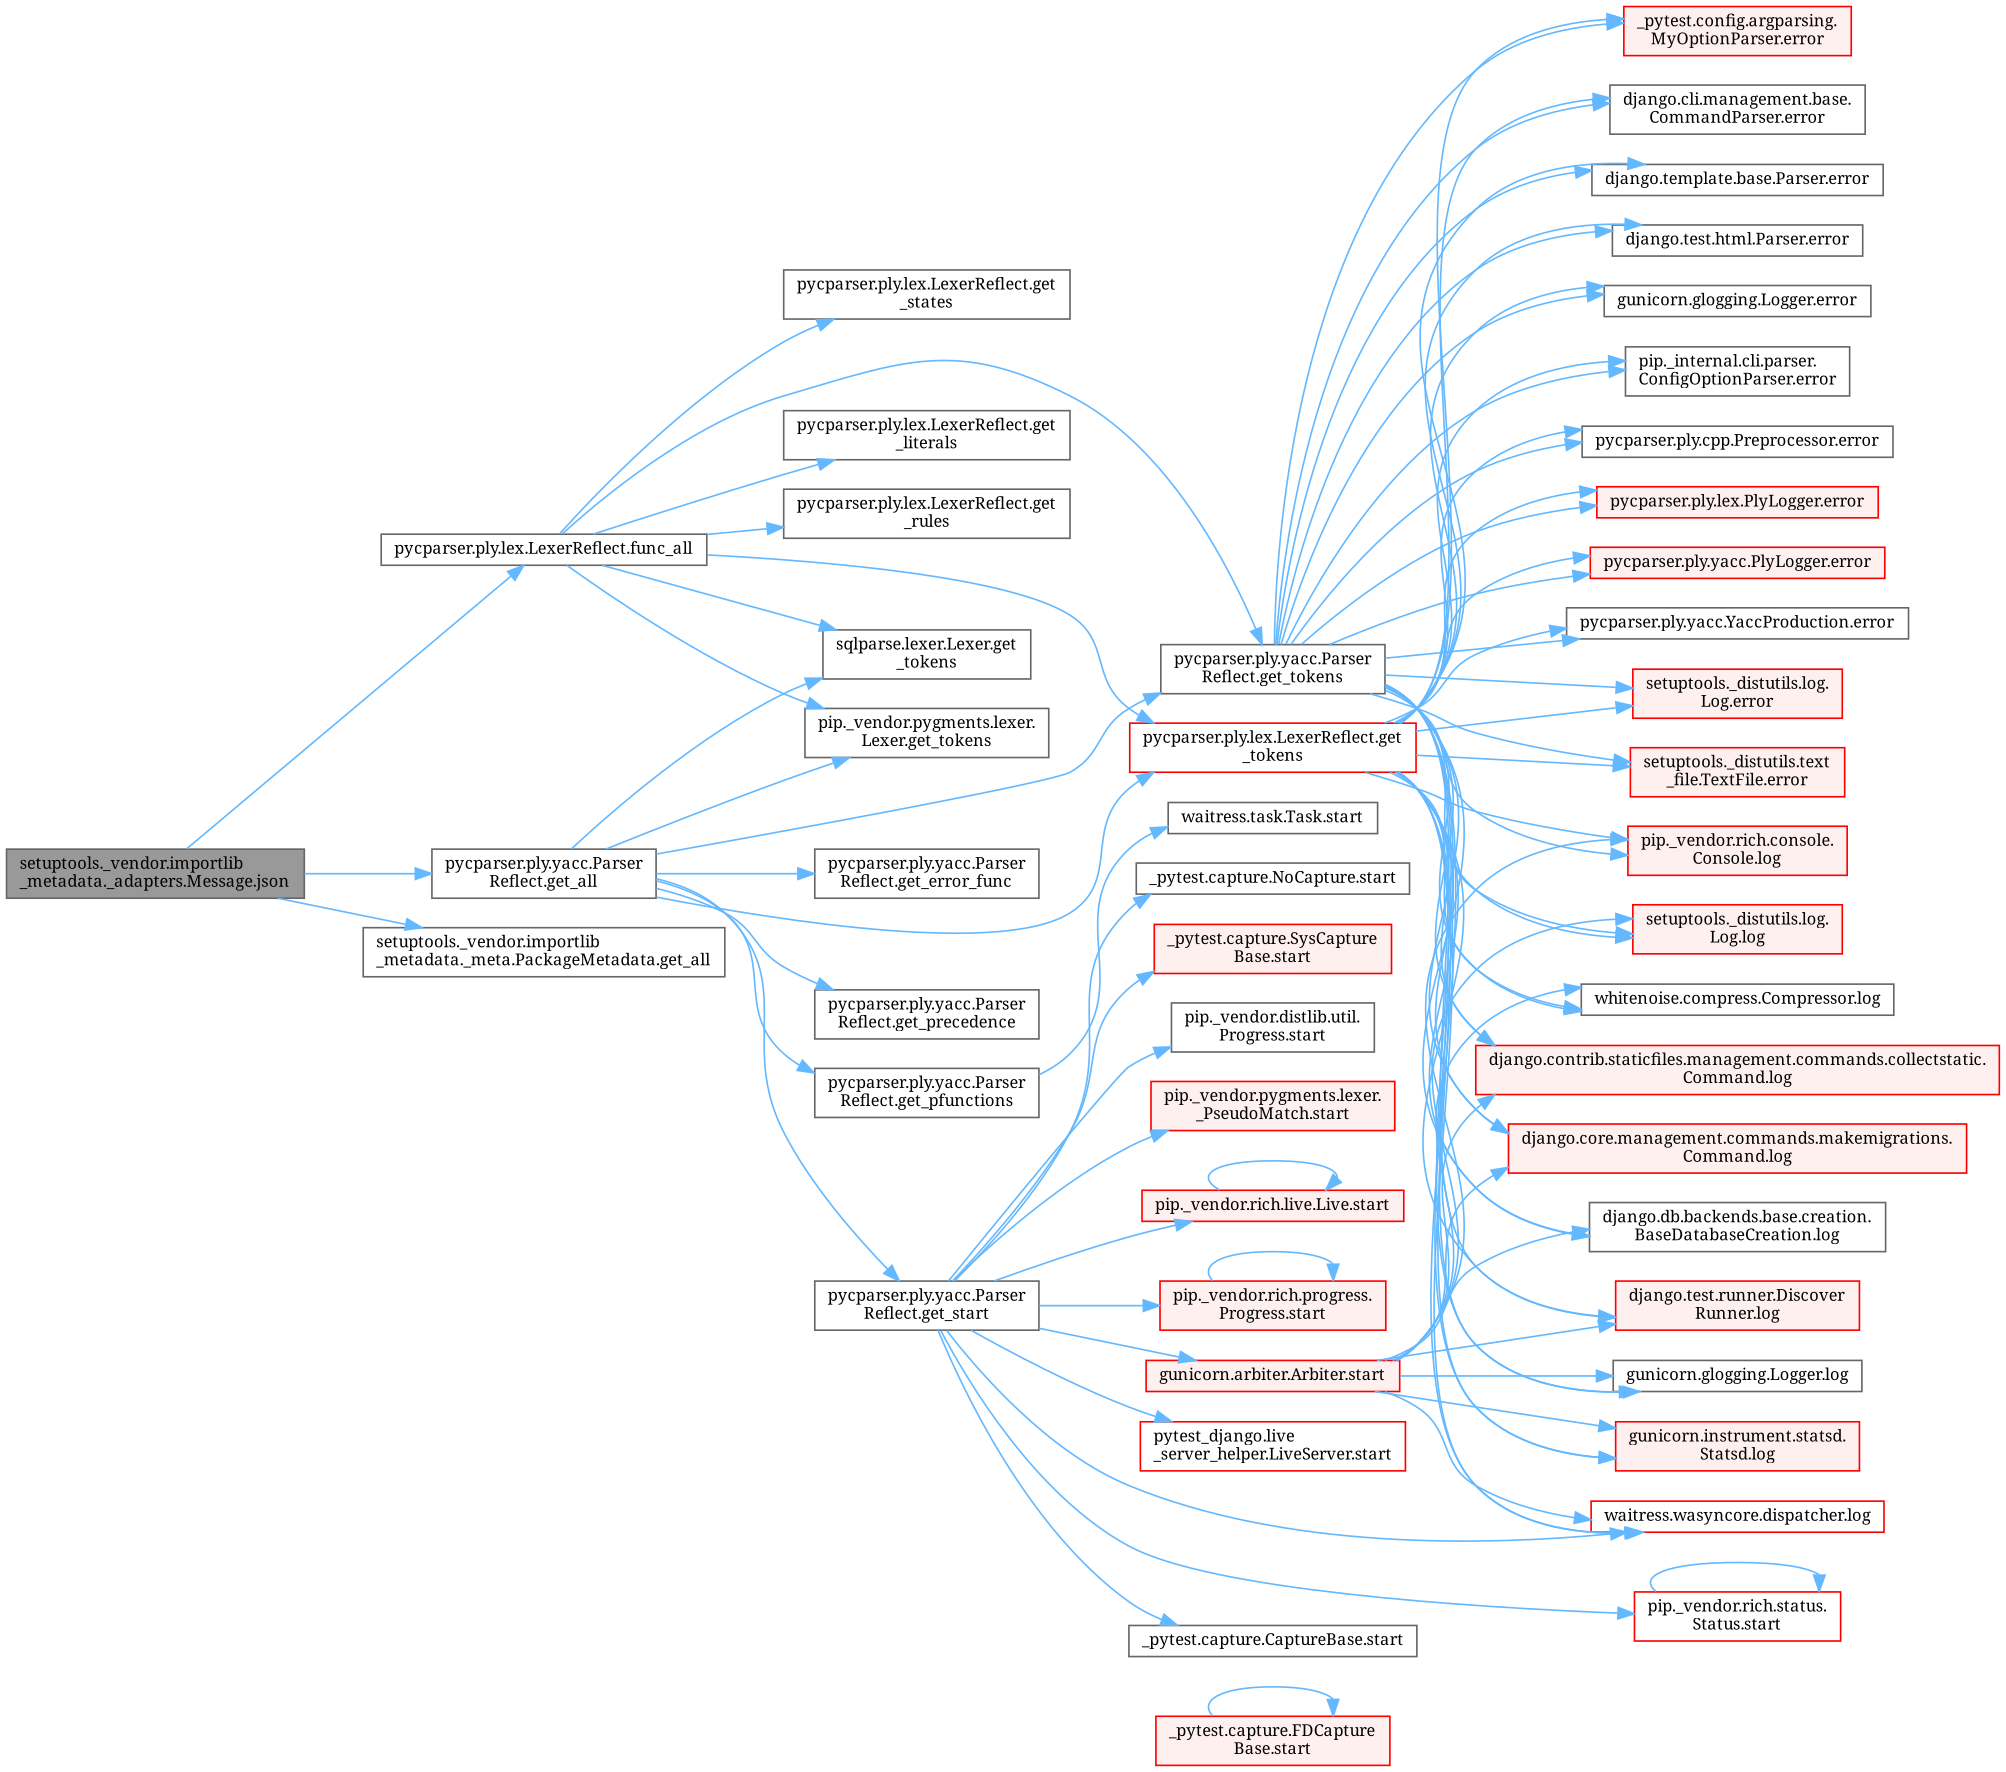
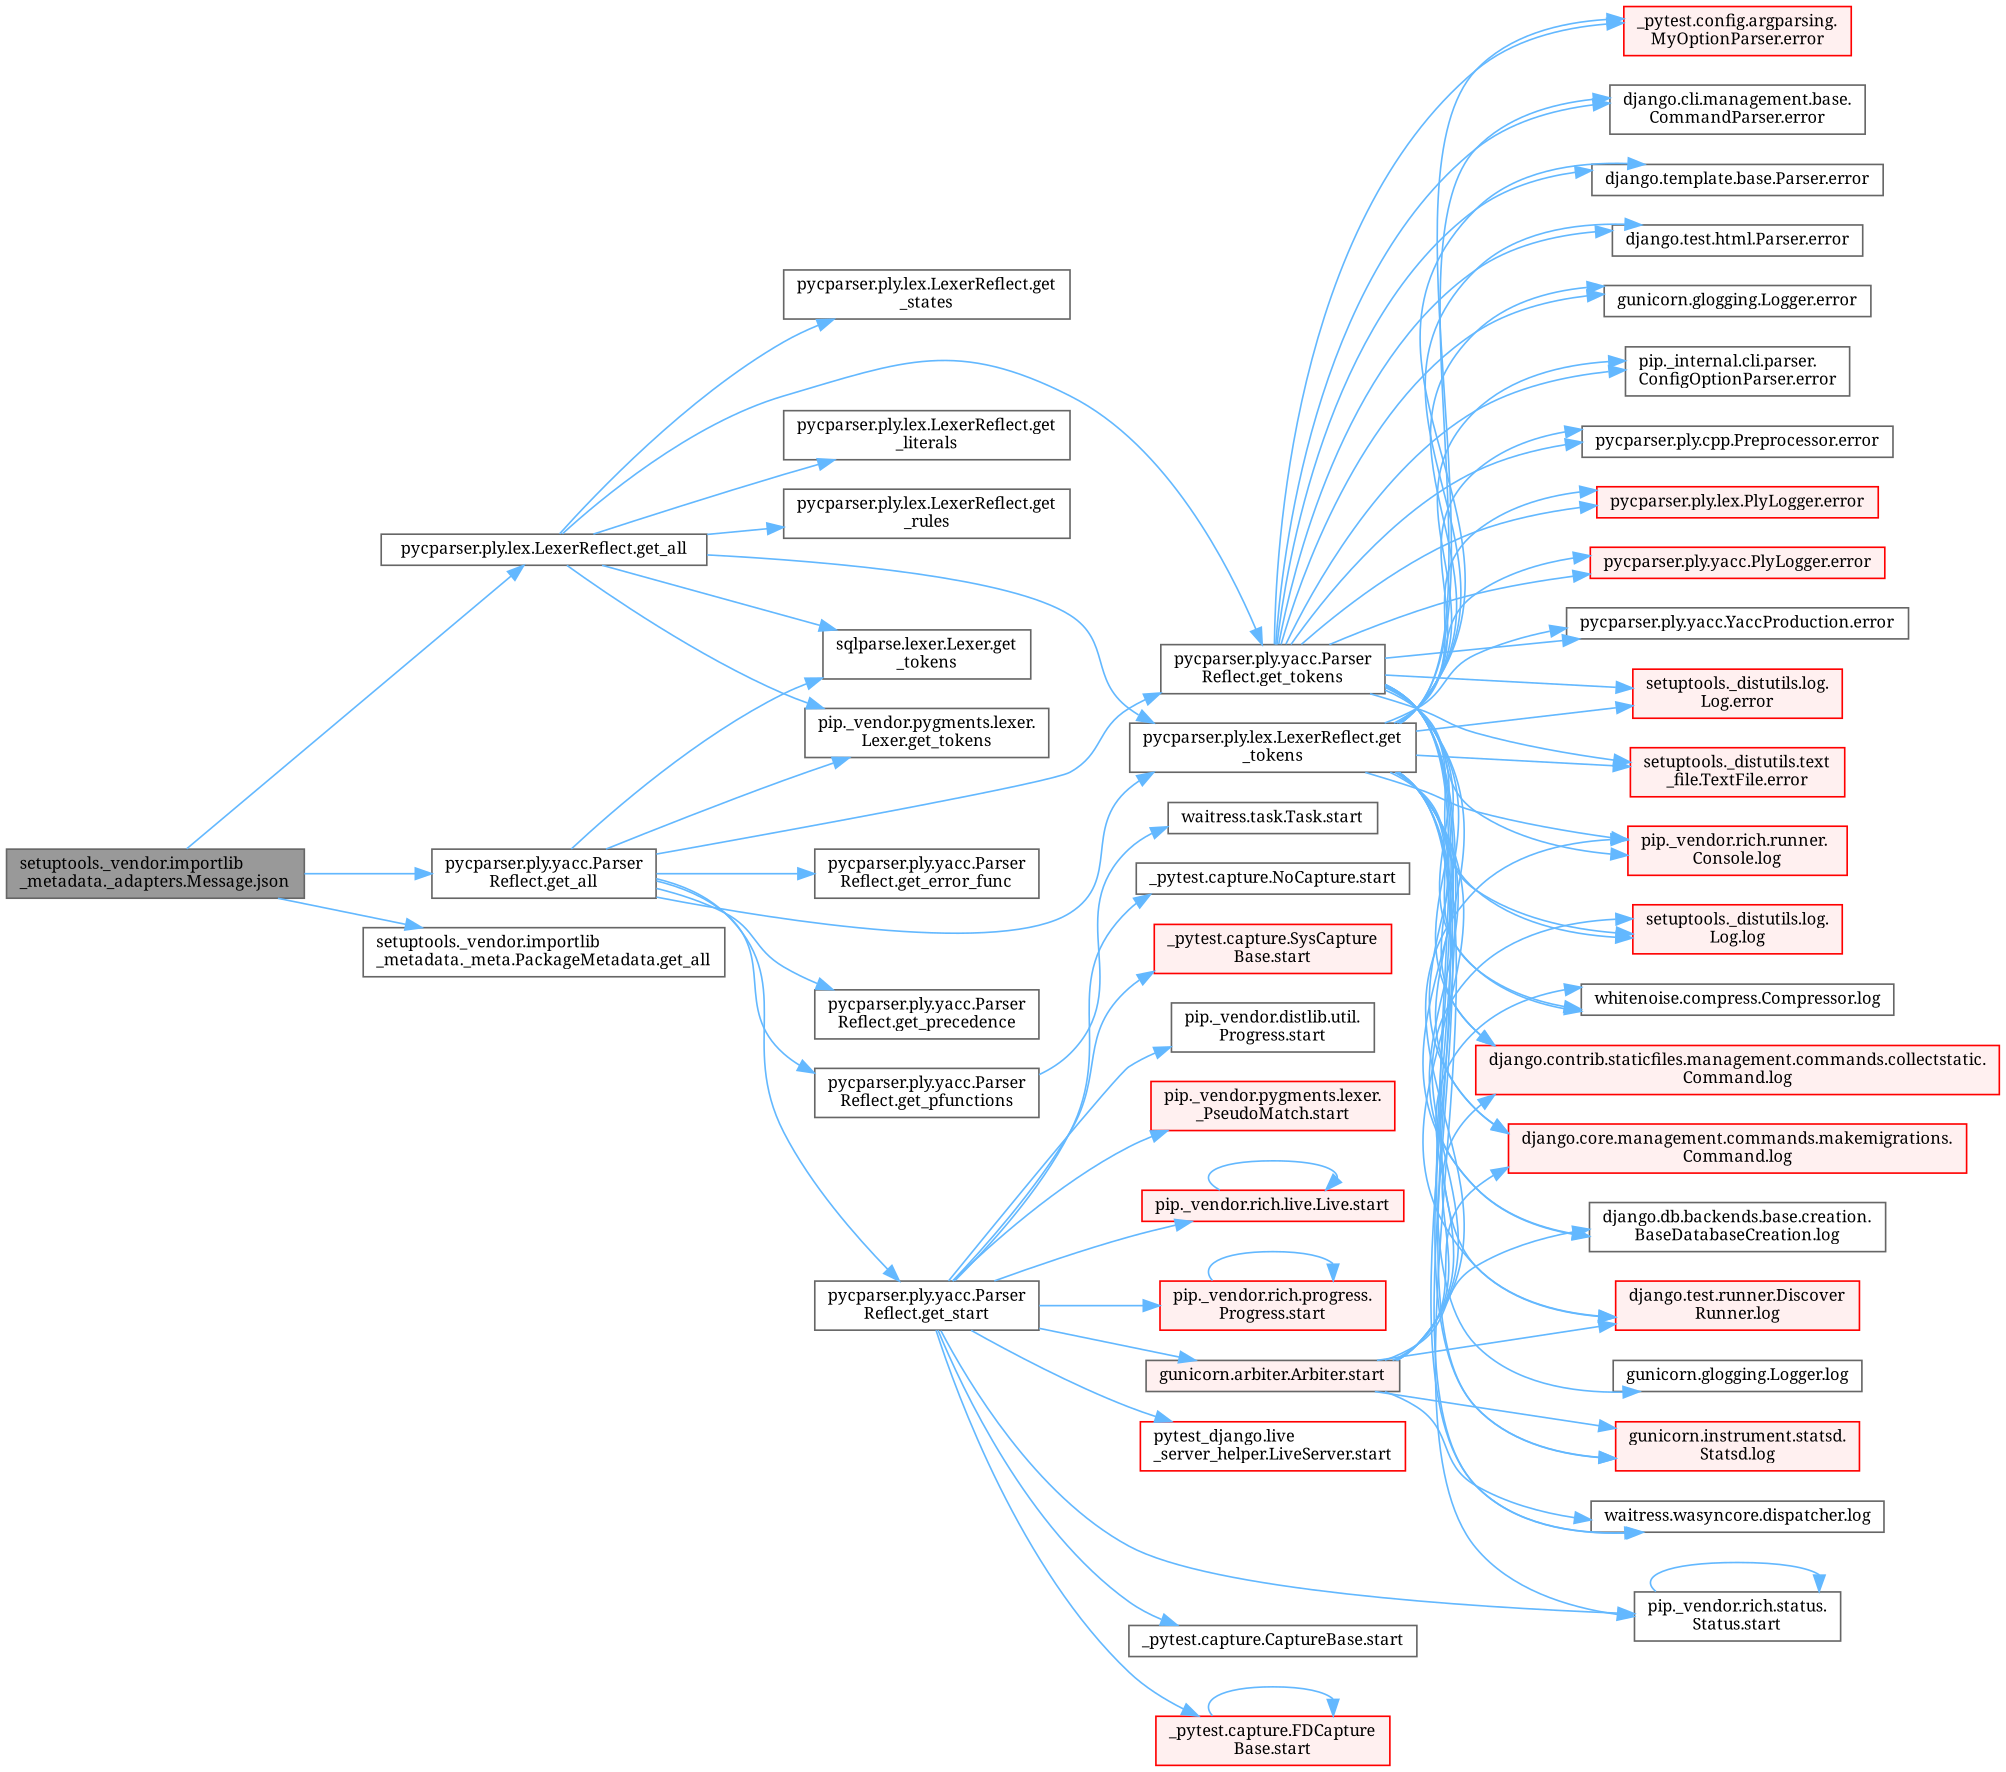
(544, 550) -> (544, 550)
(1273, 748) -> (1273, 748)
(1738, 851) -> (1738, 851)
(1441, 1133) -> (1446, 1475)
(1273, 1376) -> (1273, 1376)
(1498, 1376) -> none
(1738, 1517) -> (1738, 1517)
(1247, 1521) -> (1029, 1541)
(1738, 1616) -> (1738, 1616)
